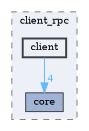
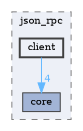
(44, 21) -> (41, 21)
